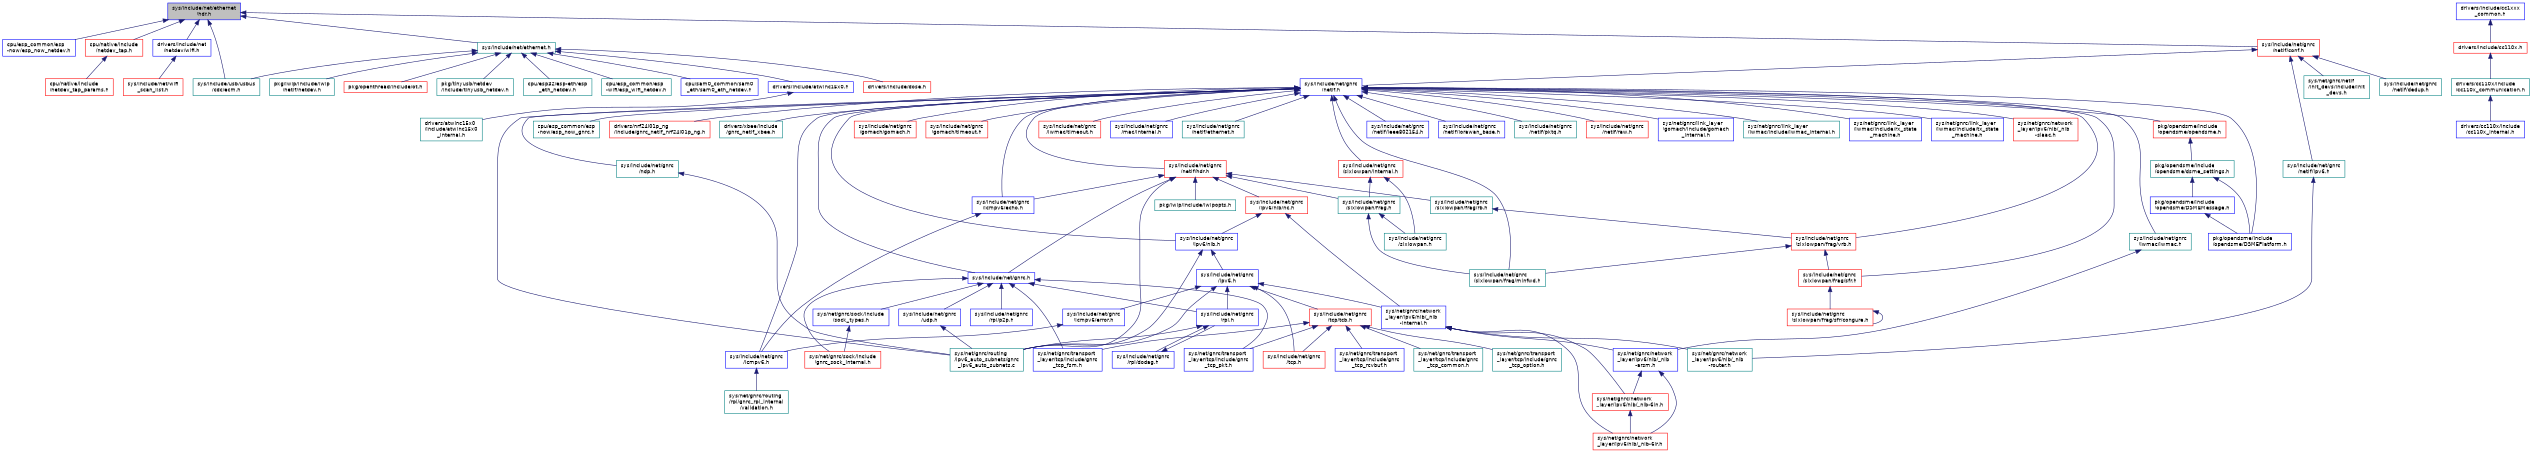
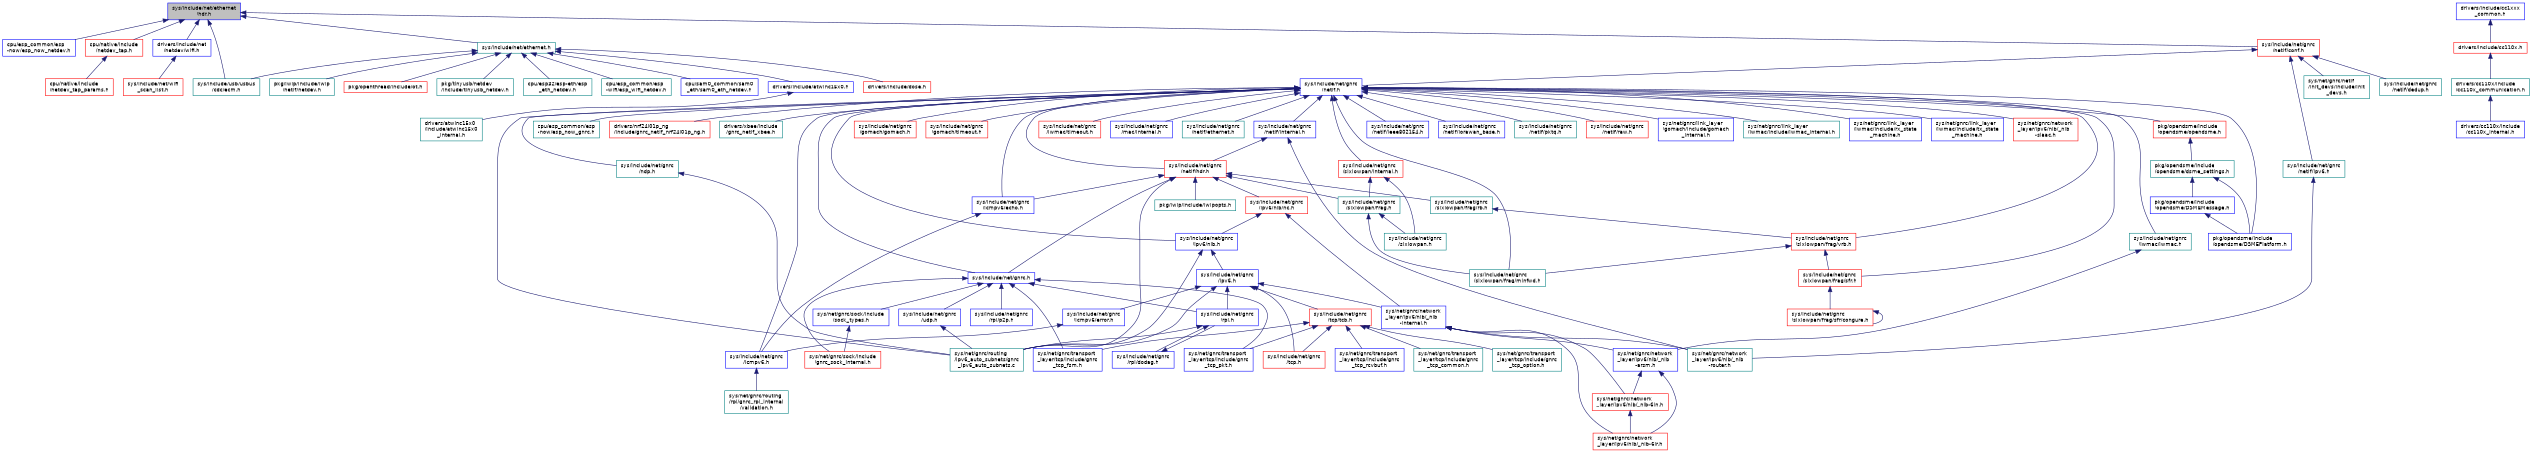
none -> (1285, 130)
